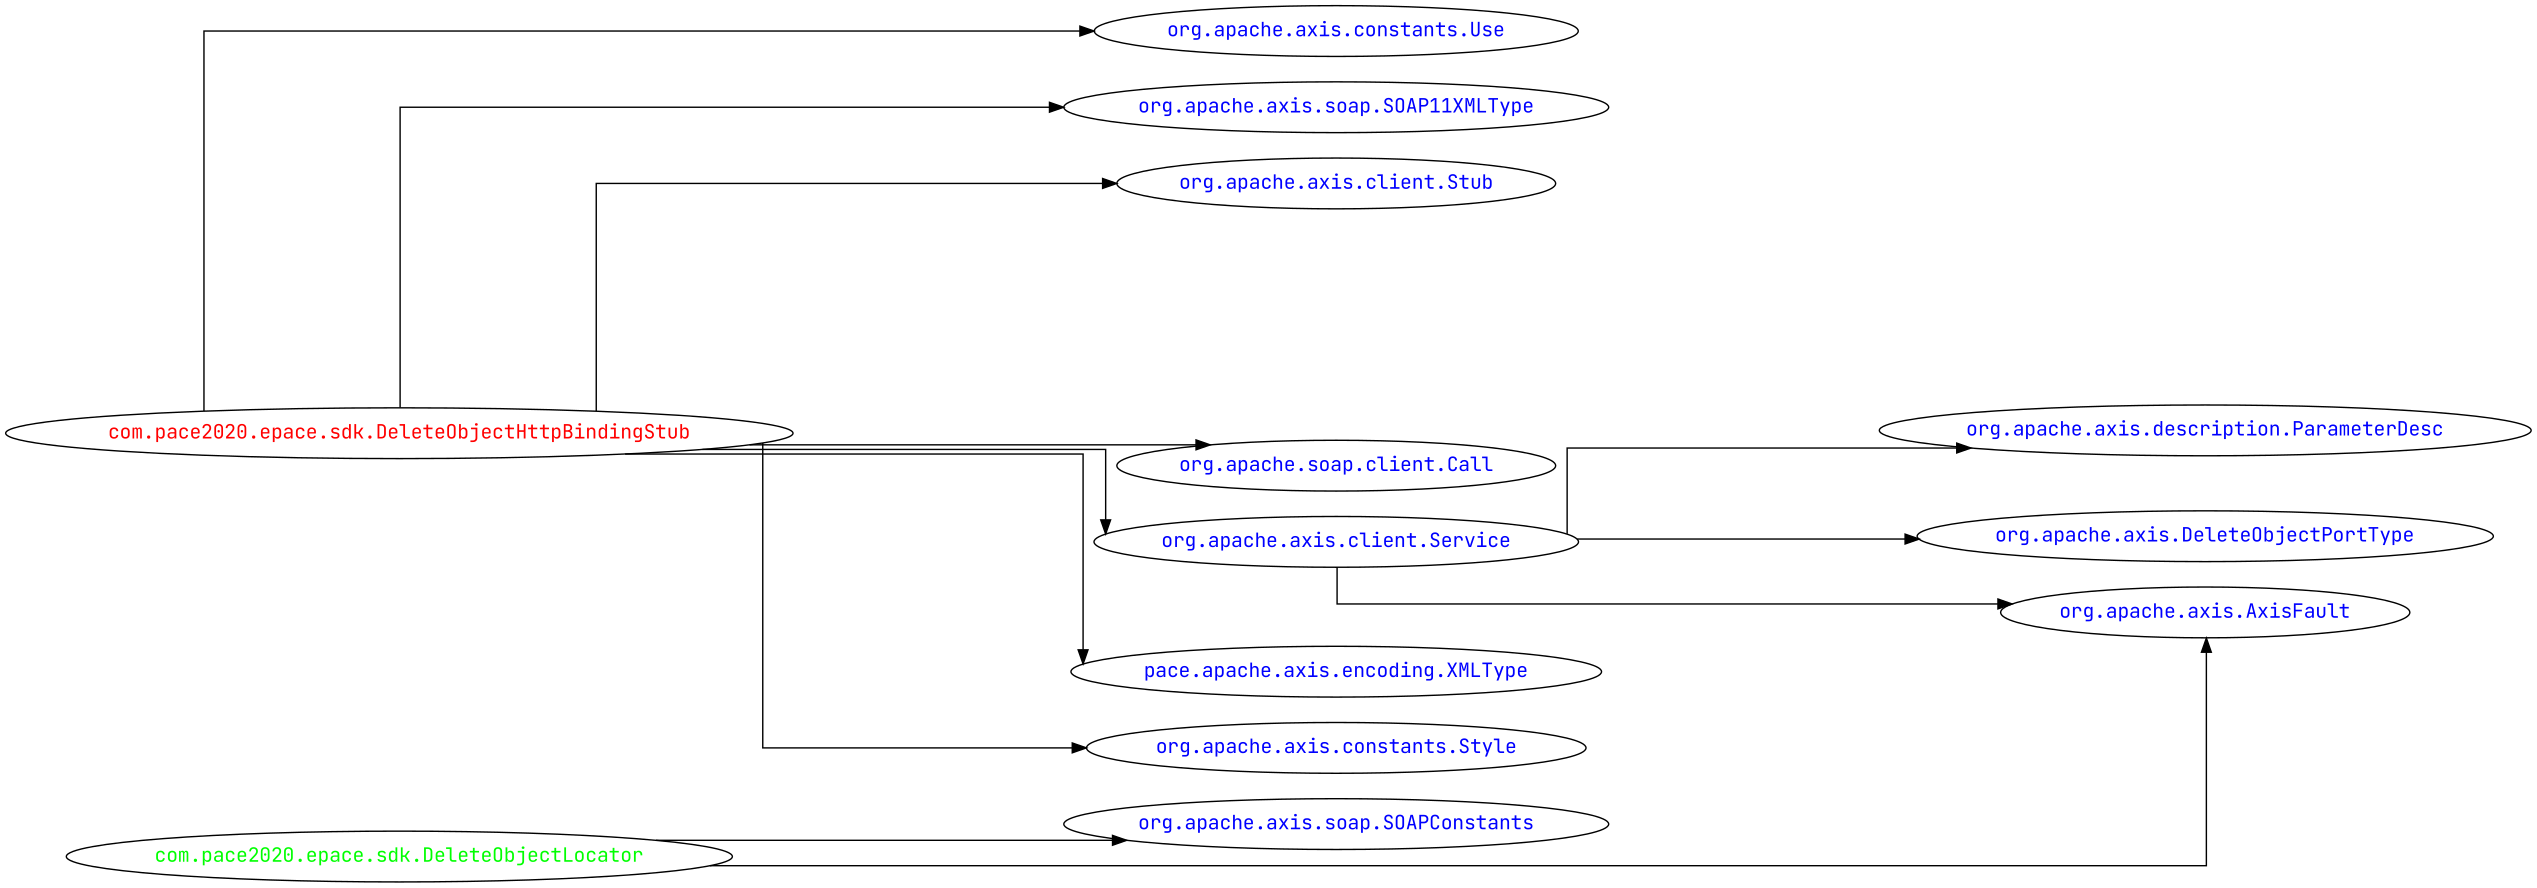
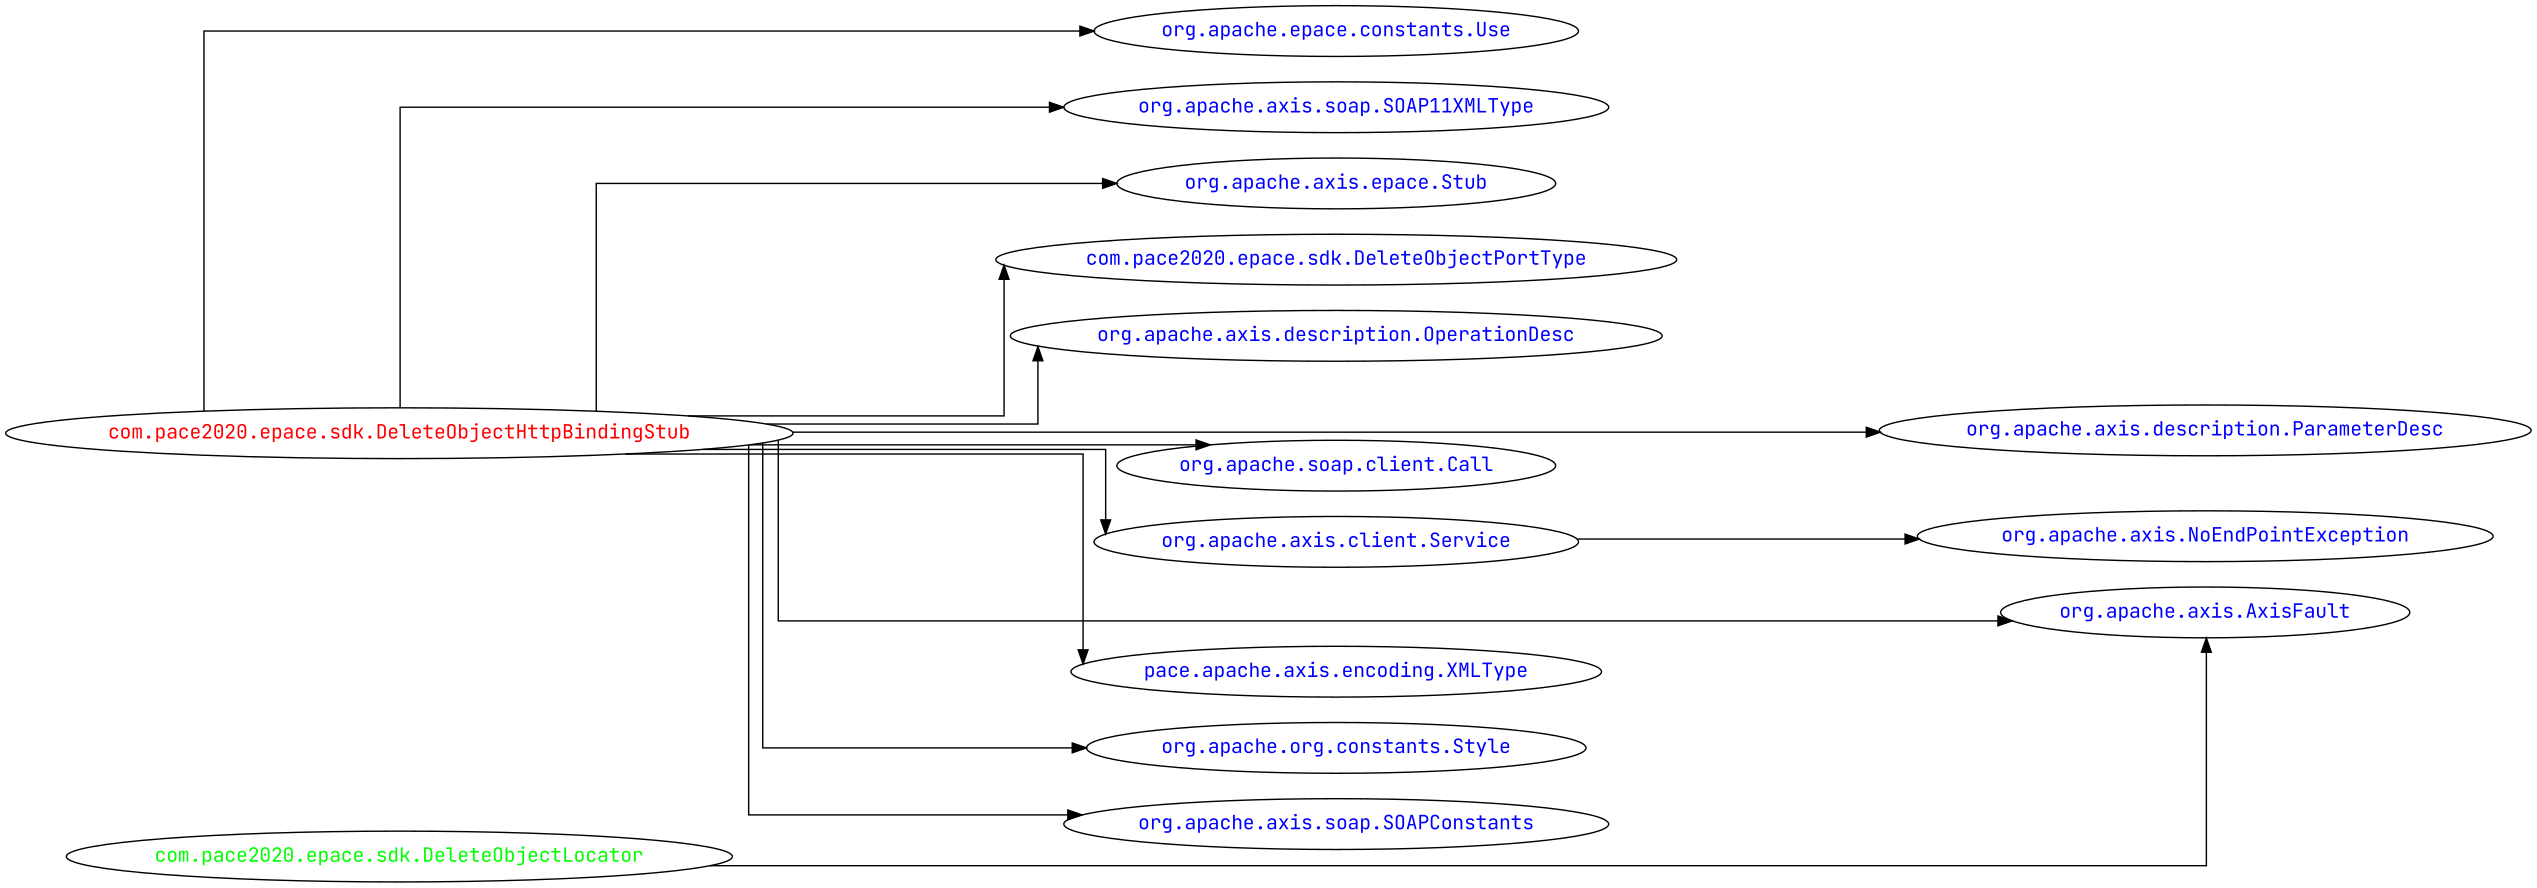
(1336, 31) -> (1336, 31)
(1336, 183) -> (1336, 183)
none -> (1336, 260)
none -> (1336, 336)
(1719, 448) -> (1330, 432)
(2205, 536) -> (2205, 536)
(1649, 604) -> (1298, 621)
(1336, 748) -> (1336, 748)
(884, 840) -> (749, 790)
